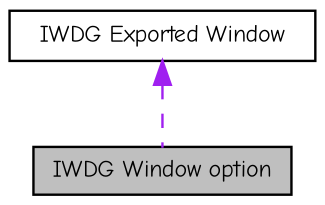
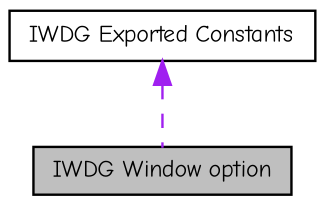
(162, 36) -> (162, 36)
